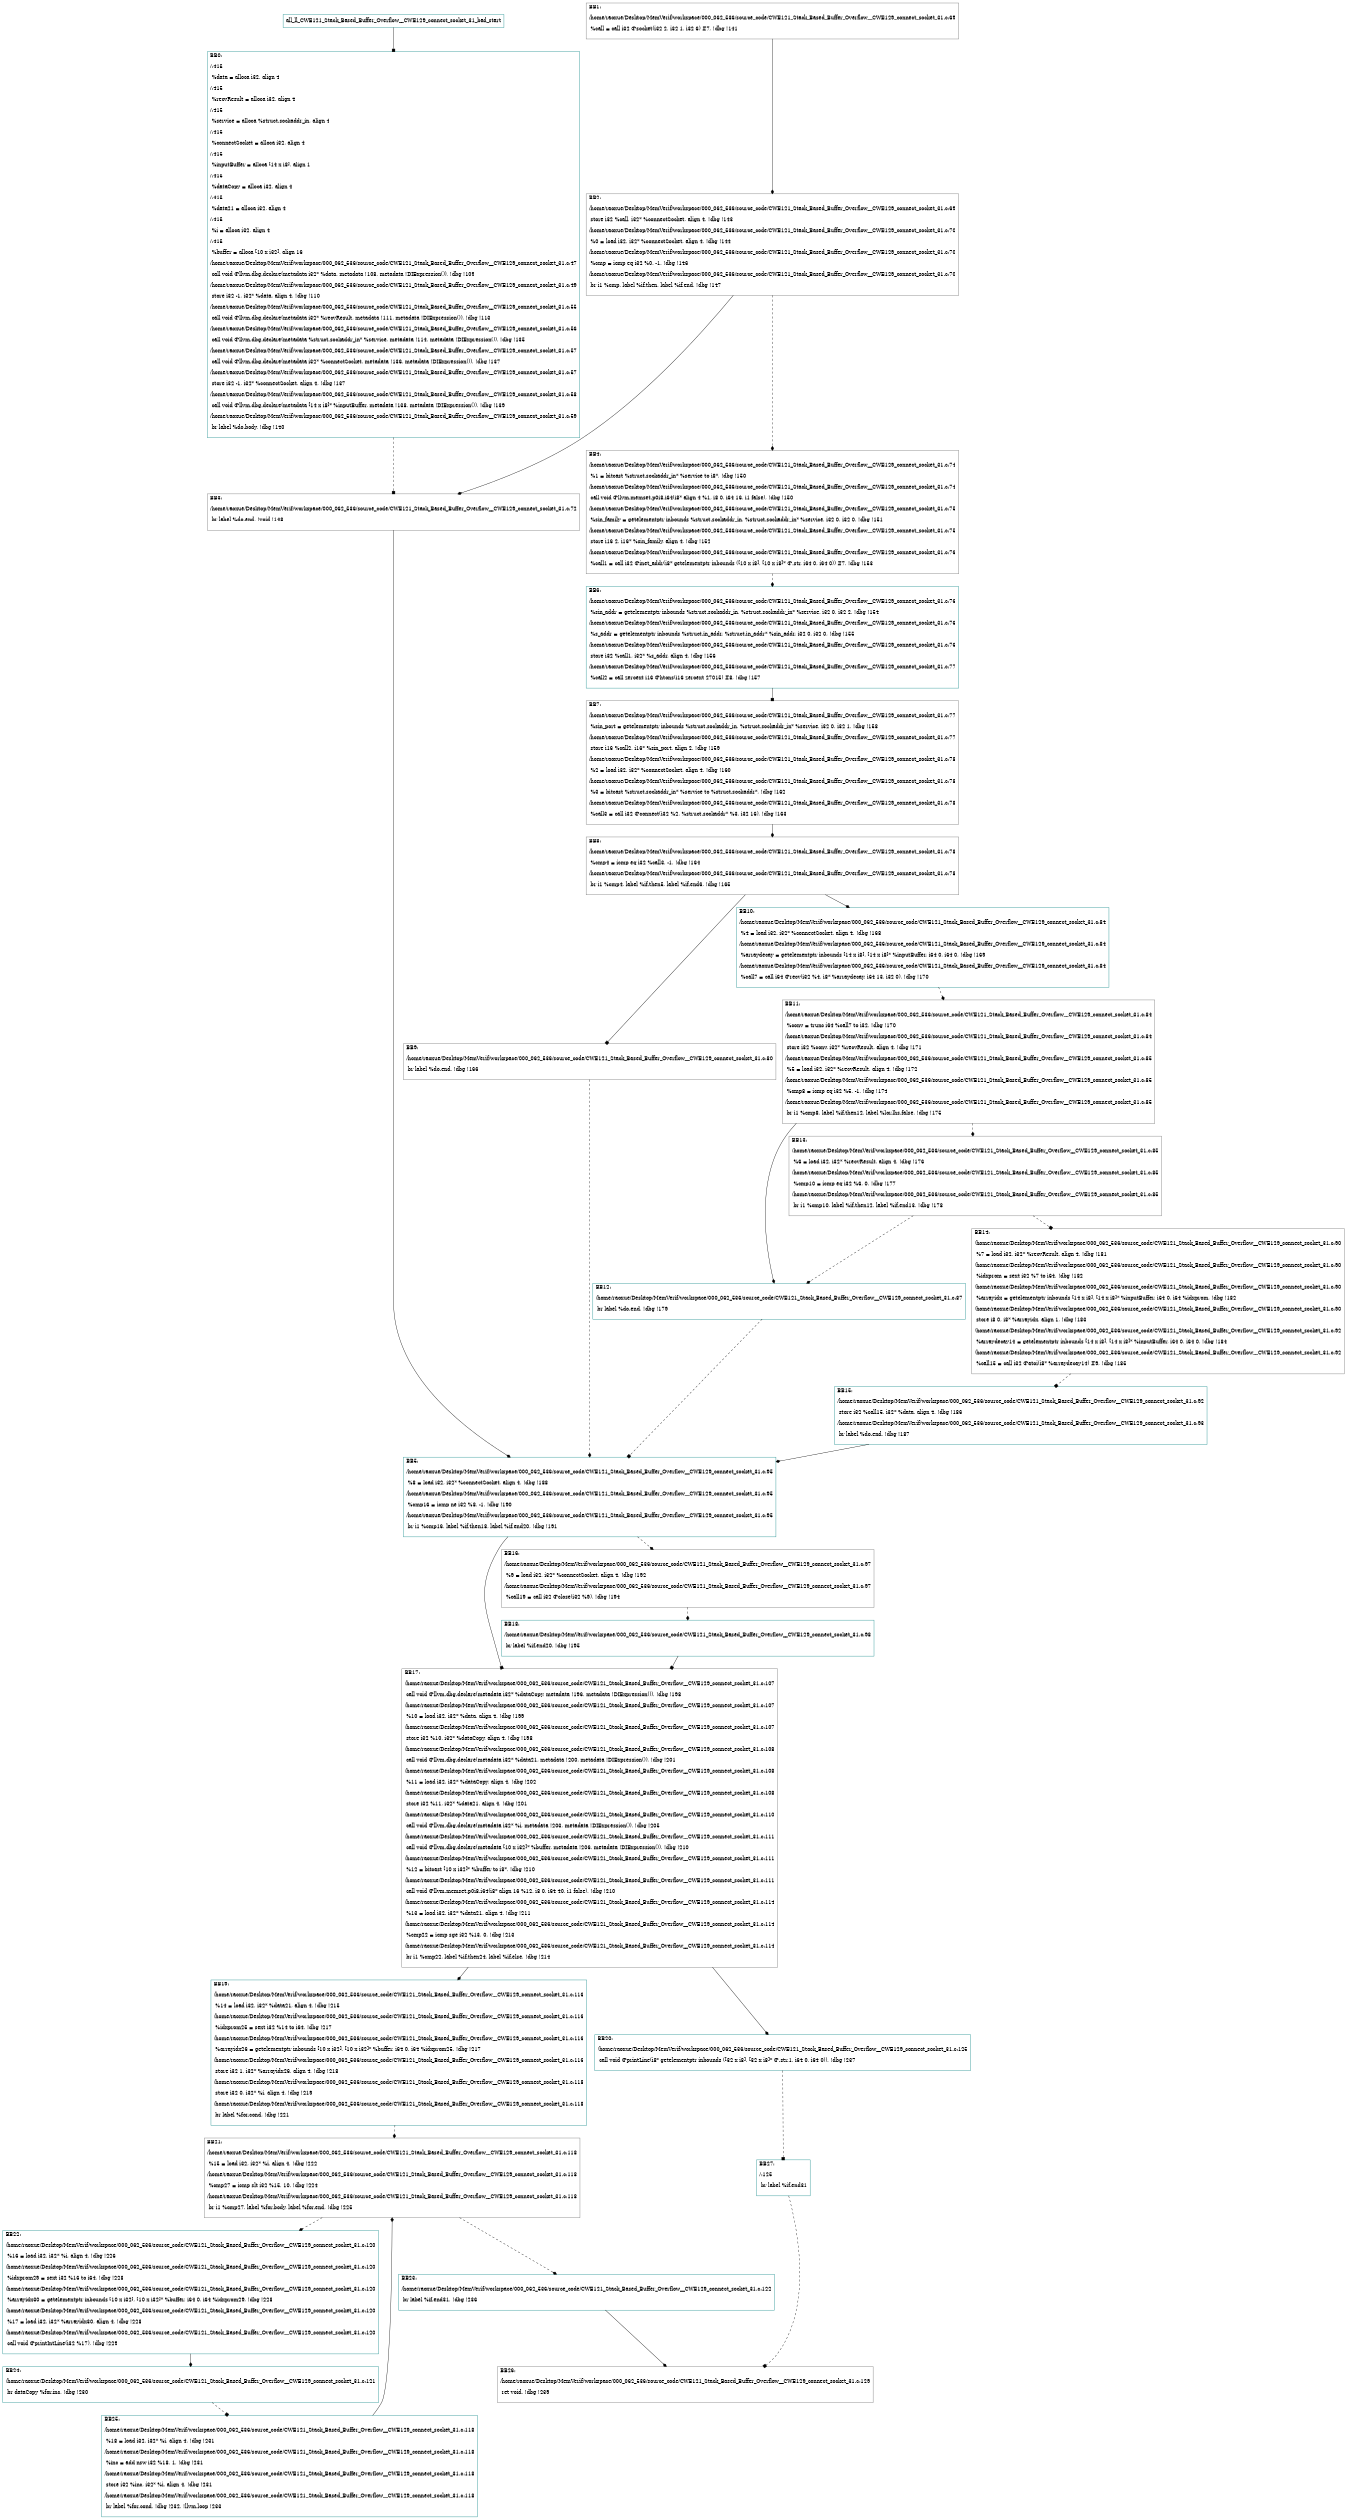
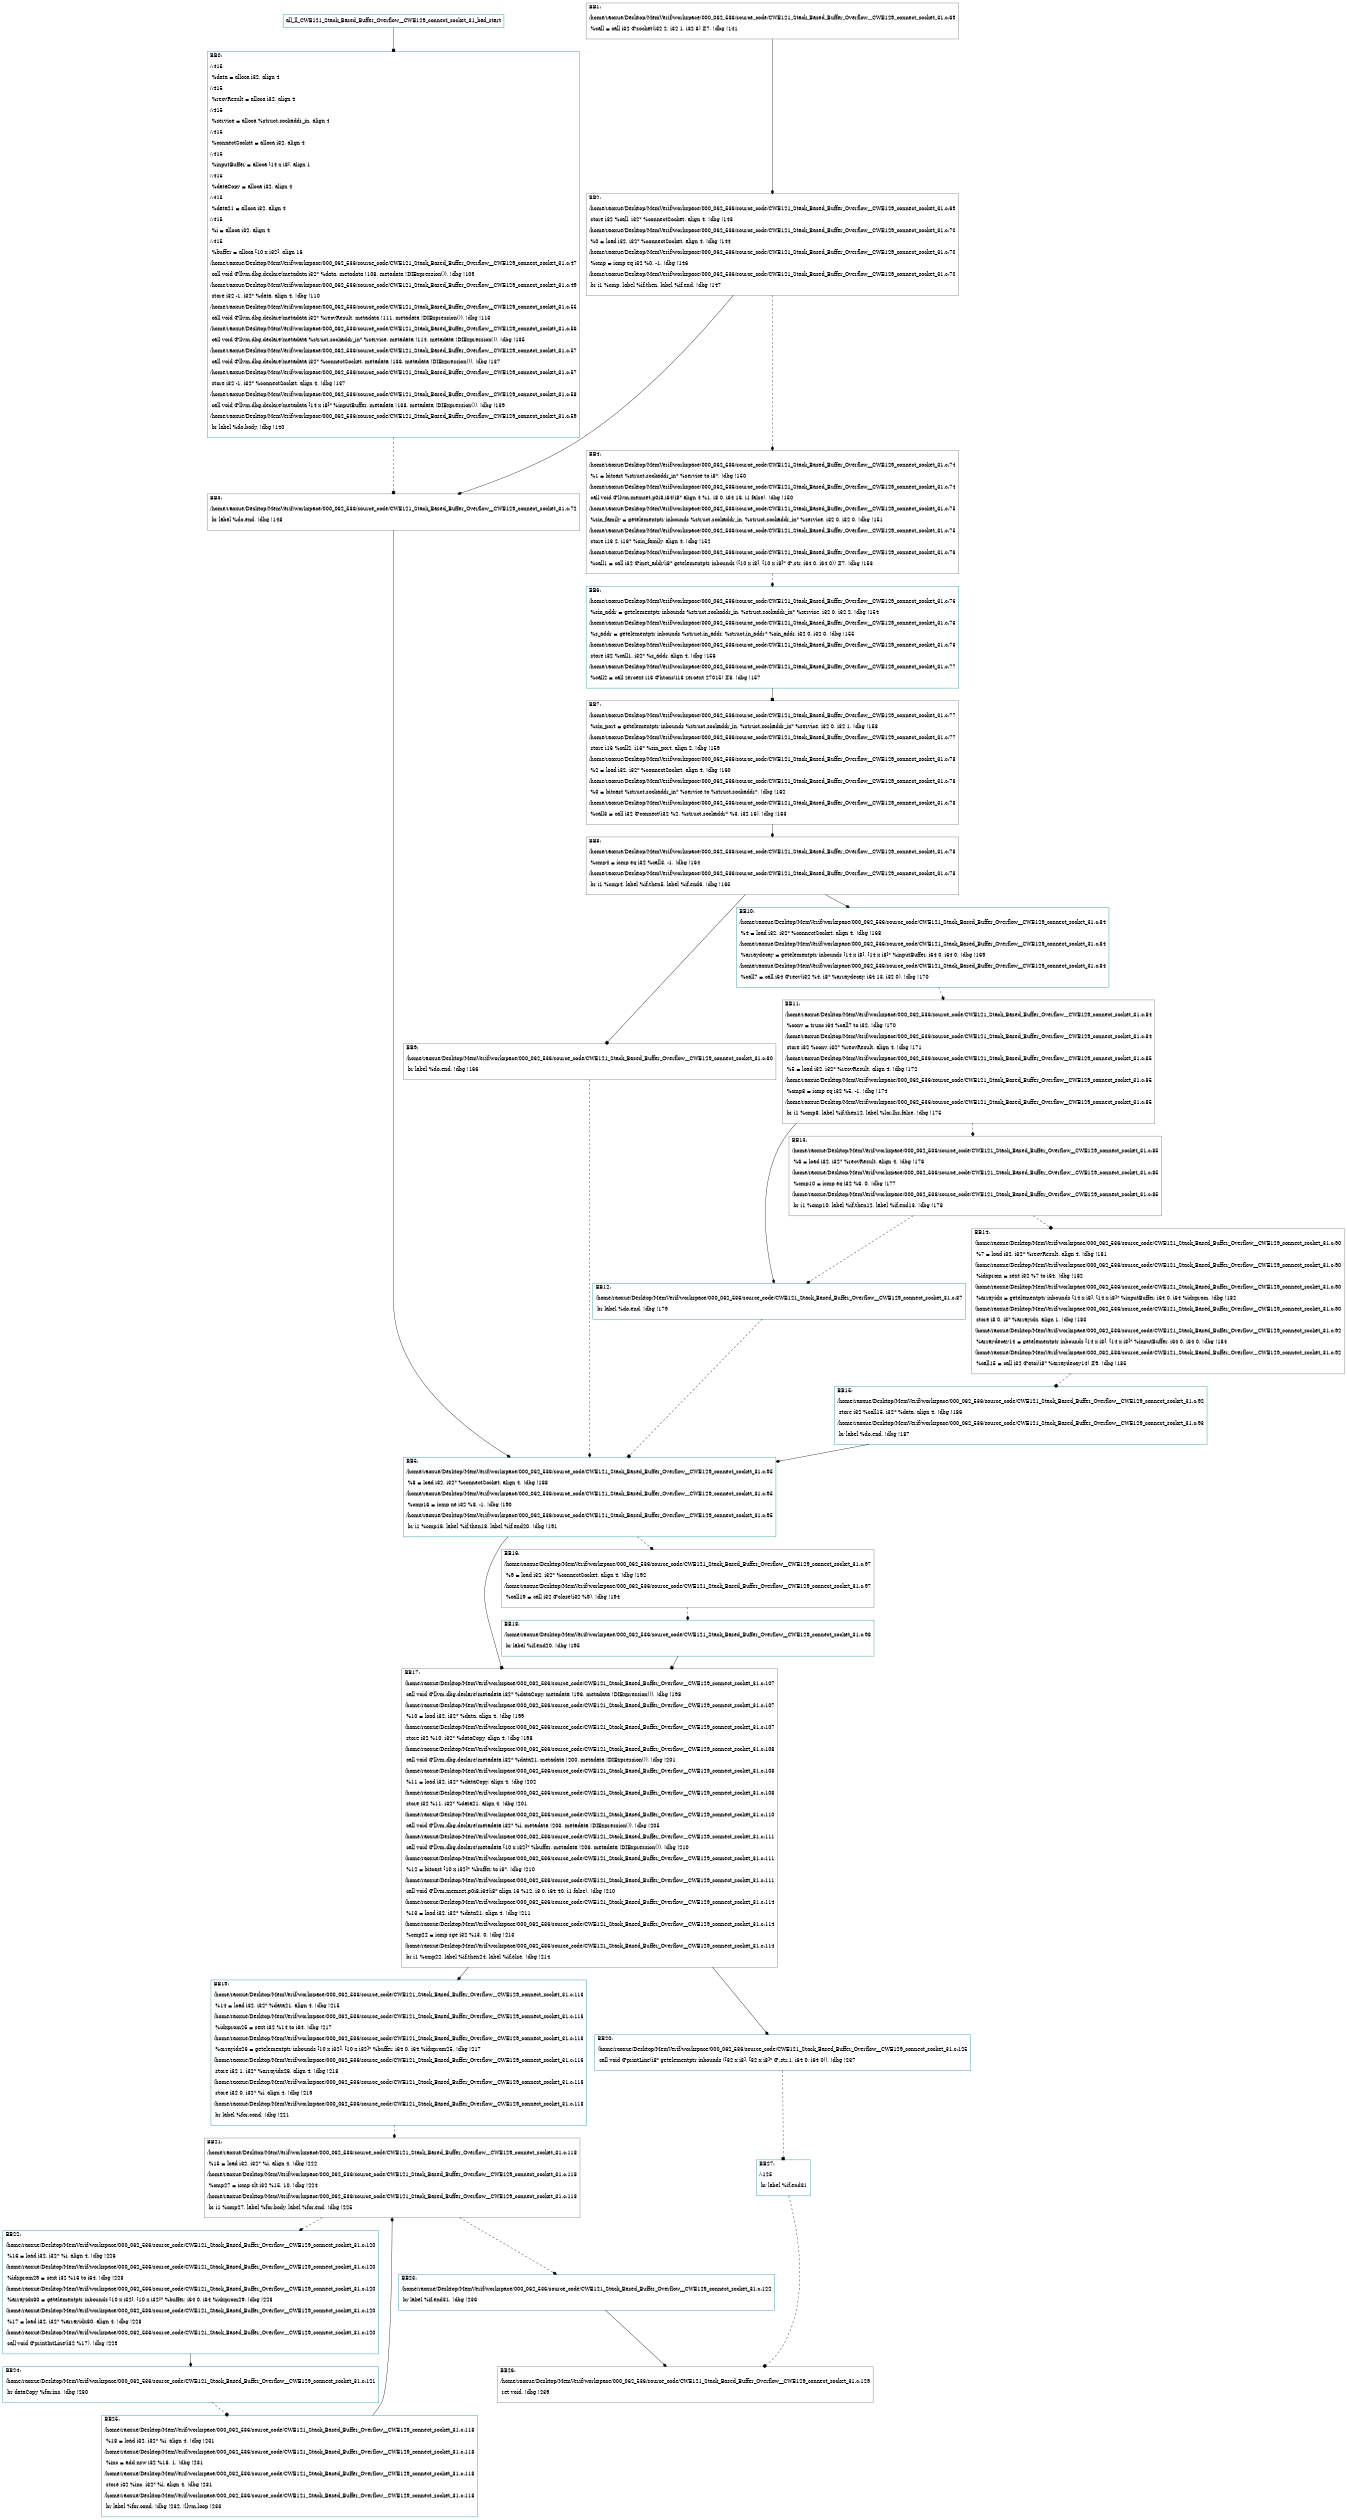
(247, 520) -> (246, 520)
